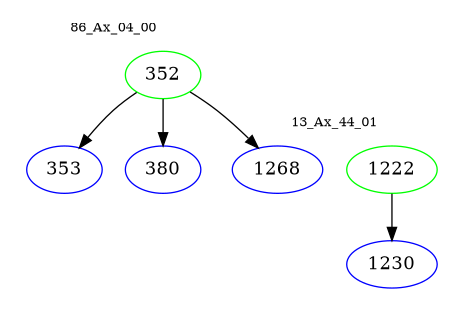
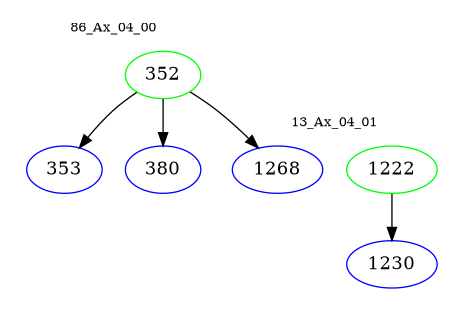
(335, 123) -> (335, 123)
